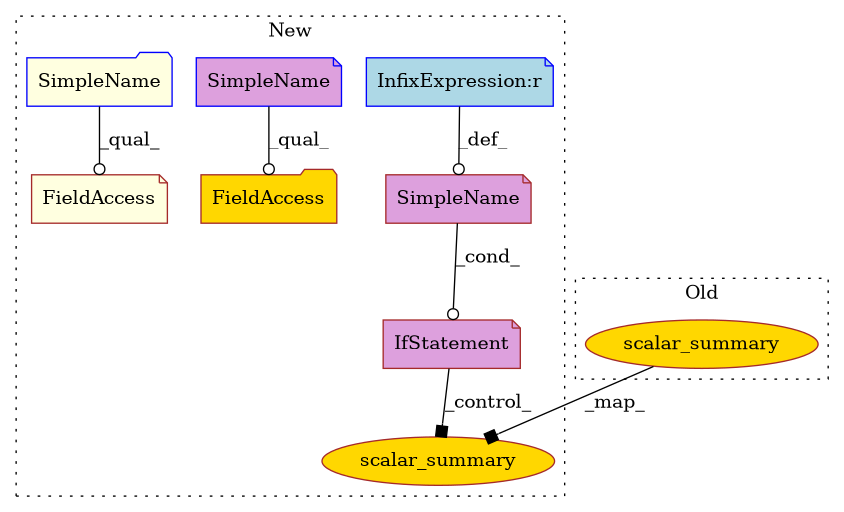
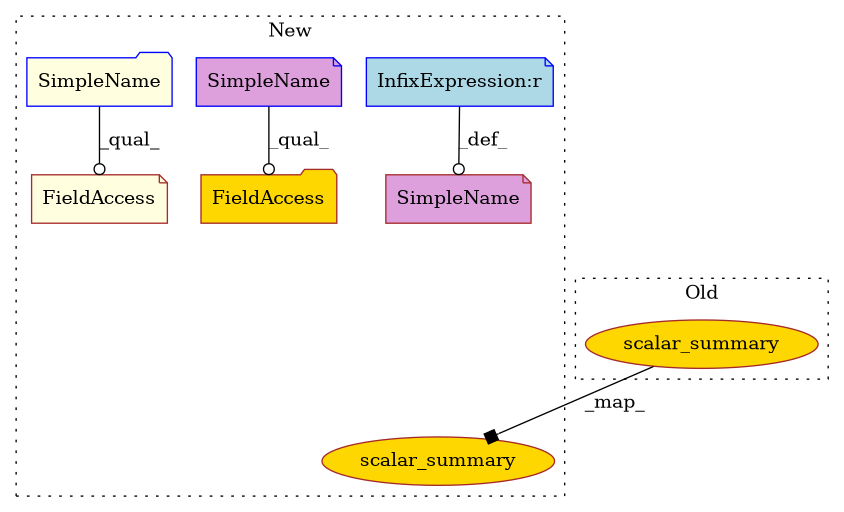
(452, 344) -> none
